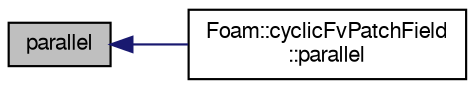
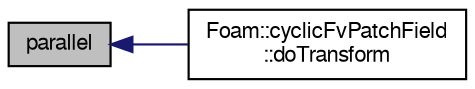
(327, 44) -> (327, 44)
